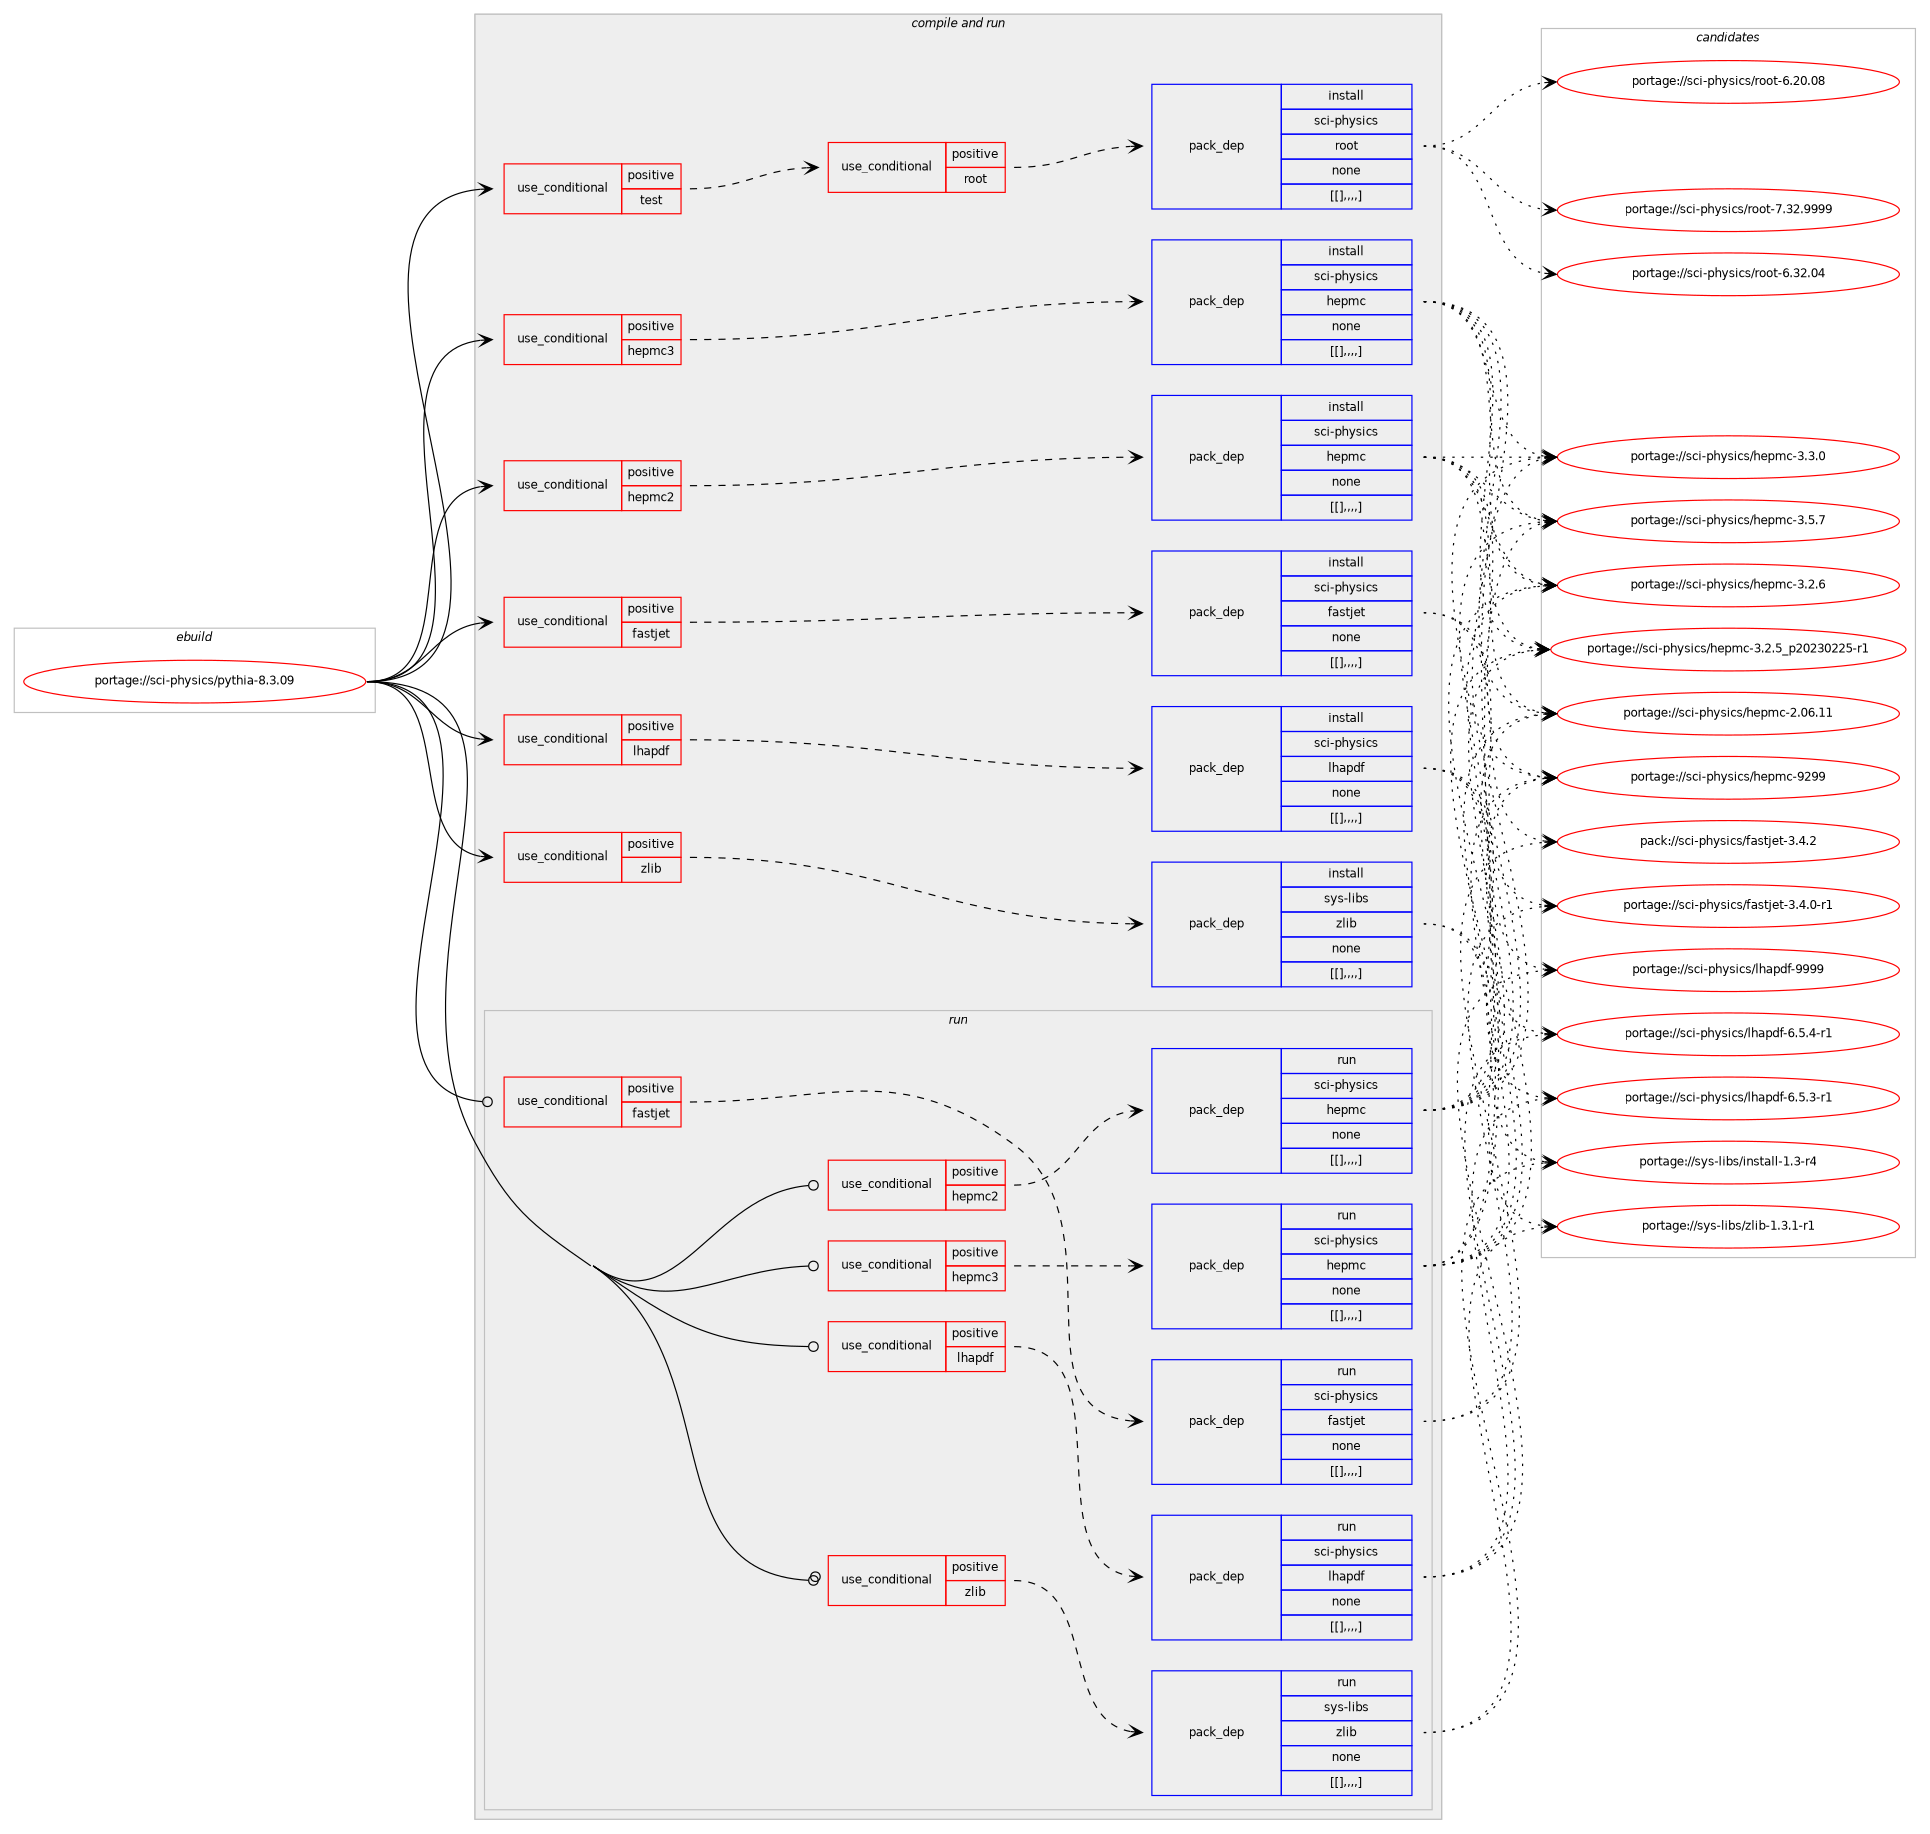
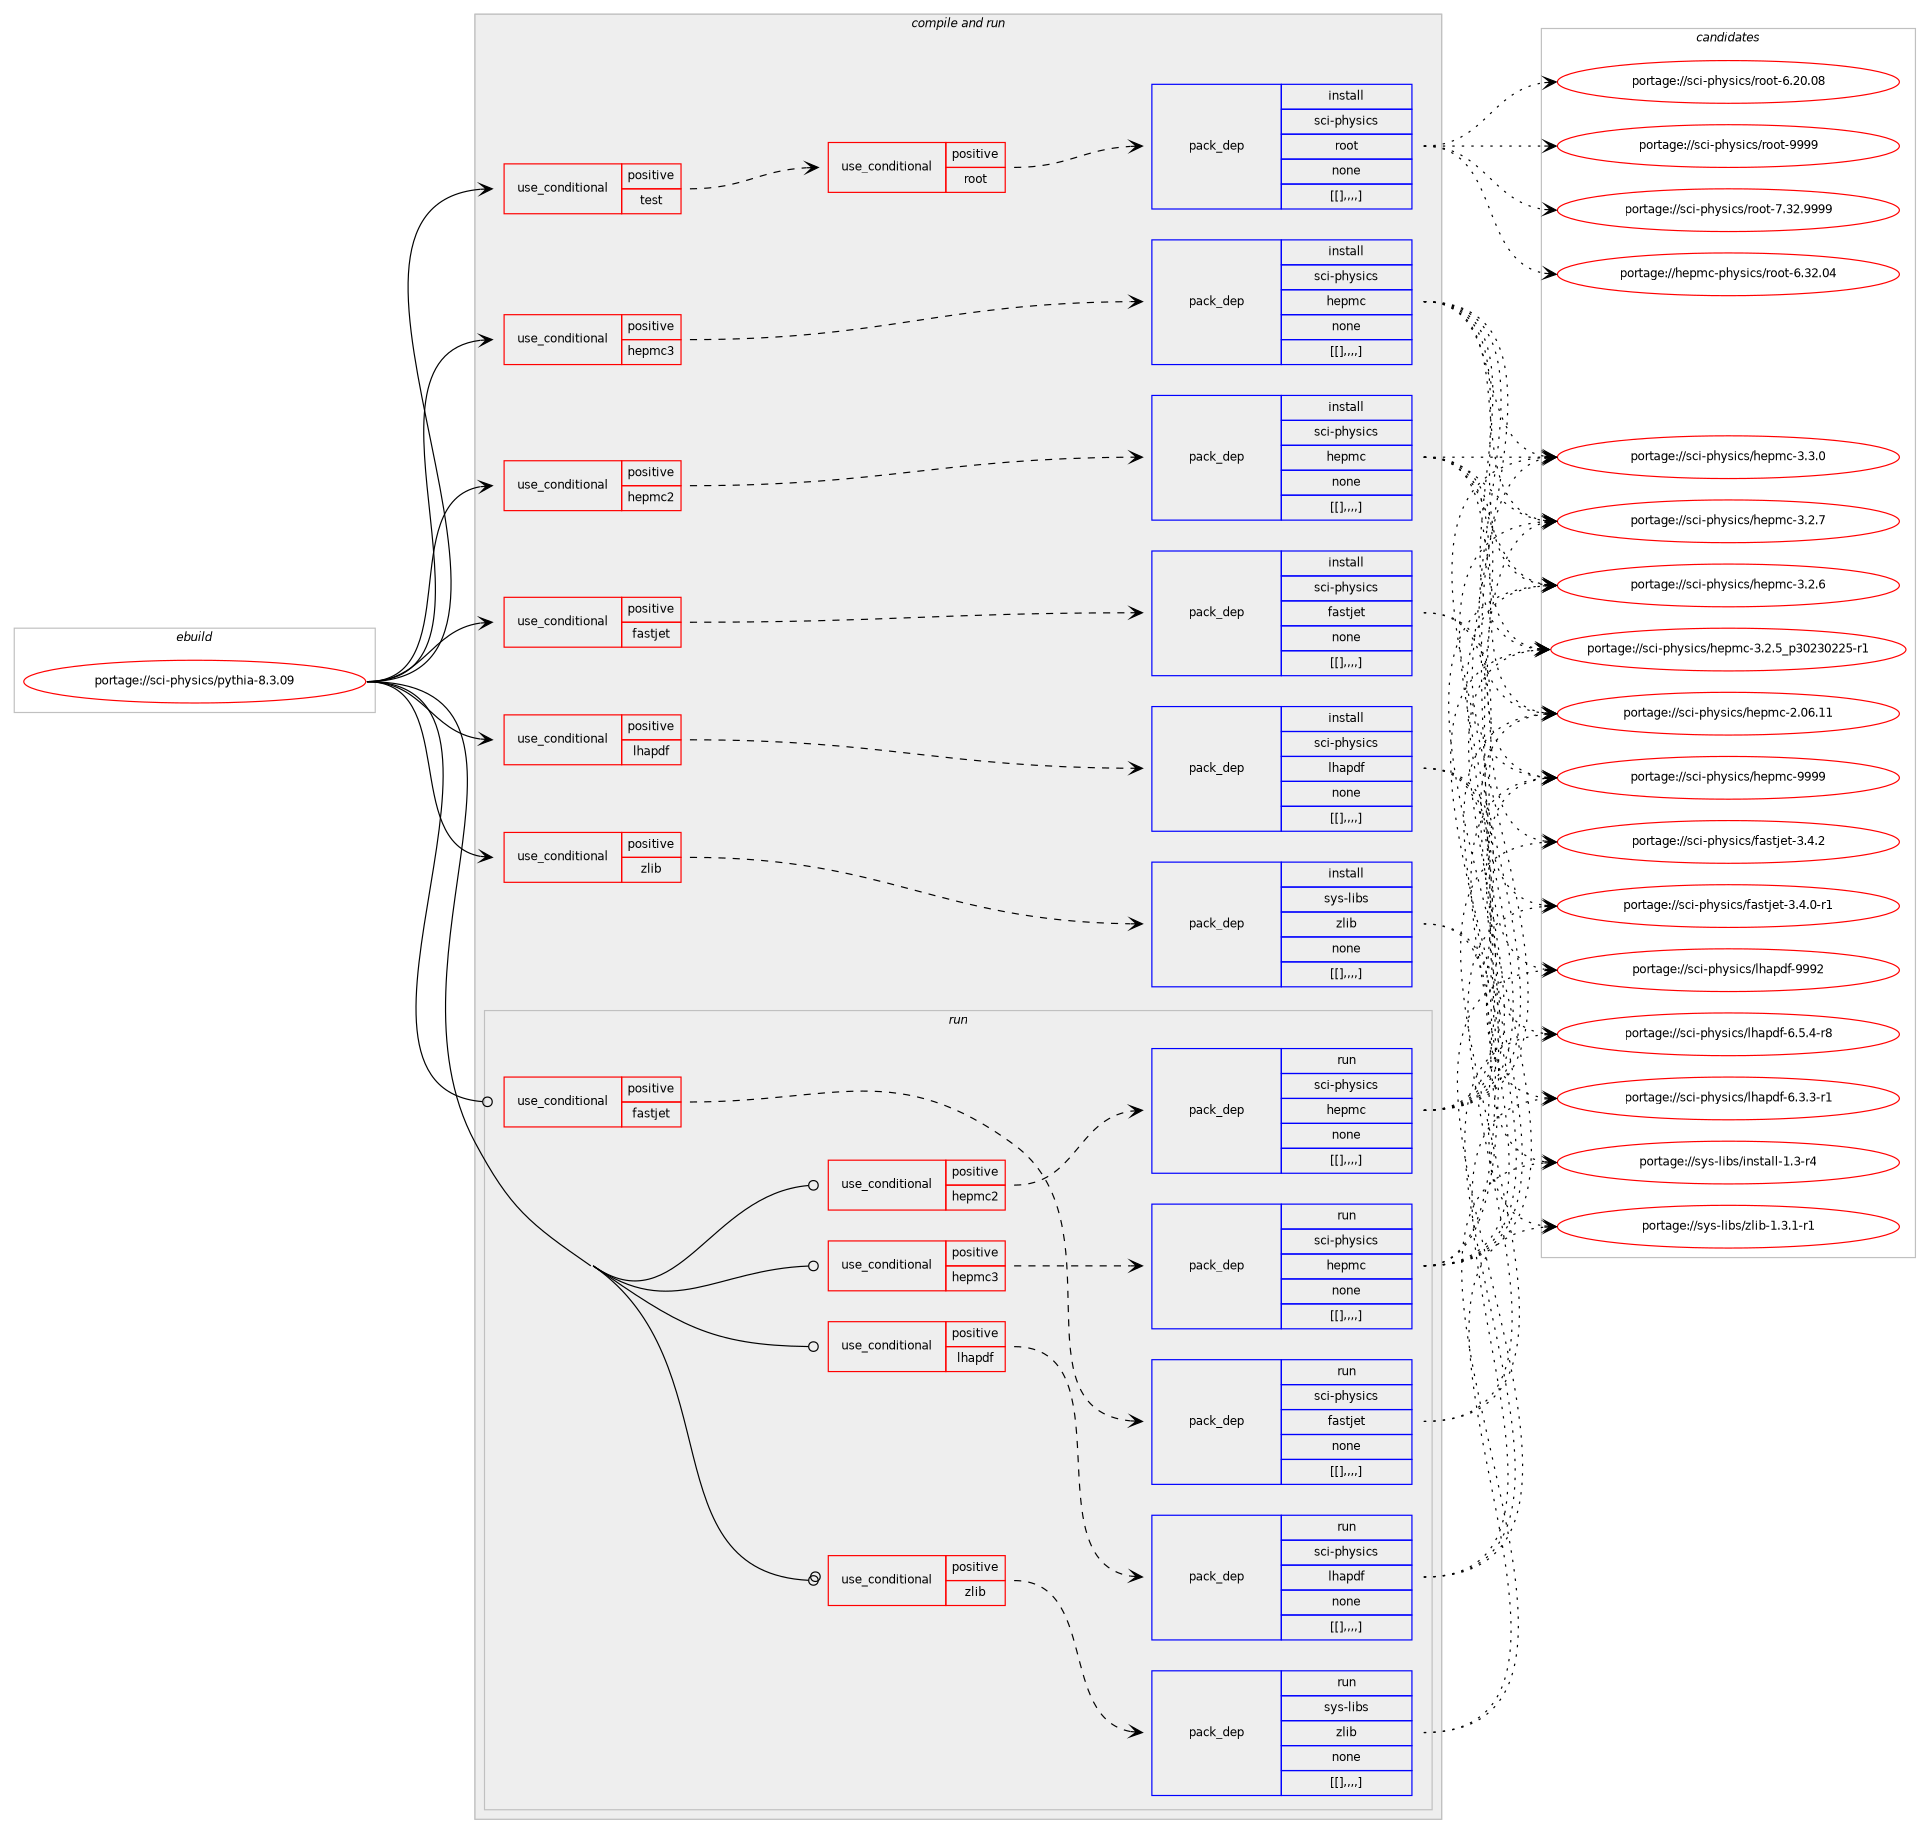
none -> (1728, 146)
(1728, 274) -> (1728, 274)
(1728, 521) -> (1728, 521)
(1728, 650) -> (1728, 650)
(1728, 778) -> (1728, 778)
(1728, 842) -> (1728, 842)
(1728, 970) -> (1728, 970)
(1728, 1034) -> (1728, 1034)
(1728, 1098) -> (1728, 1098)
